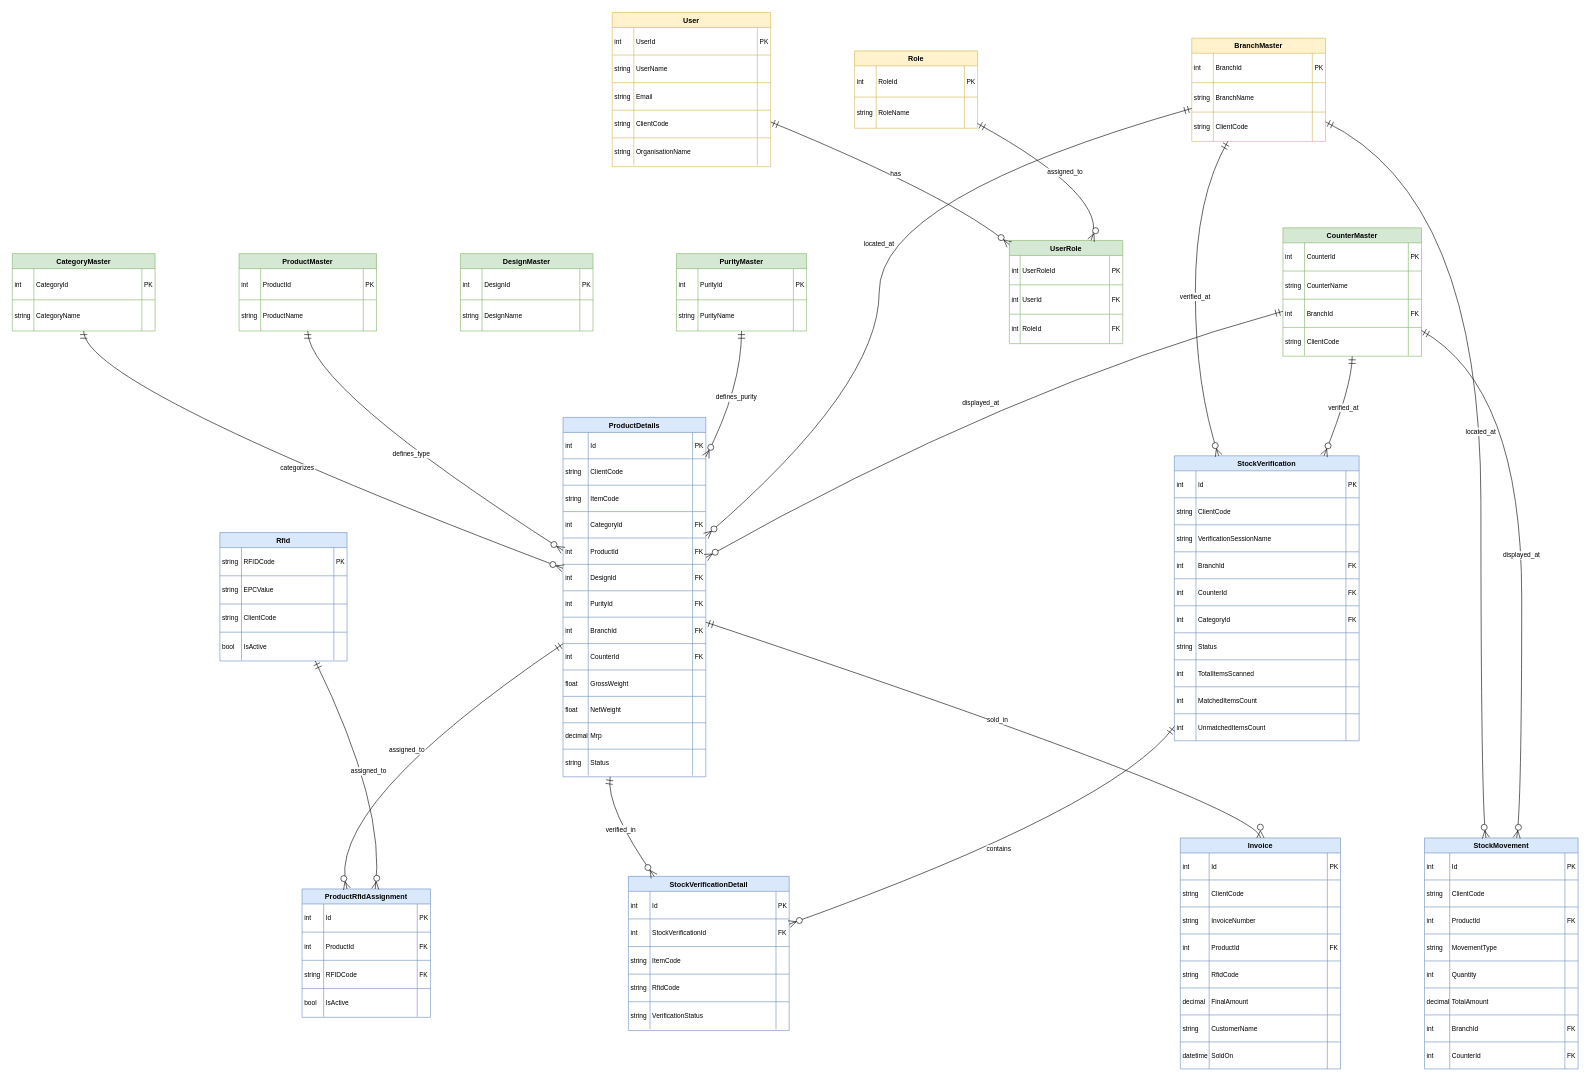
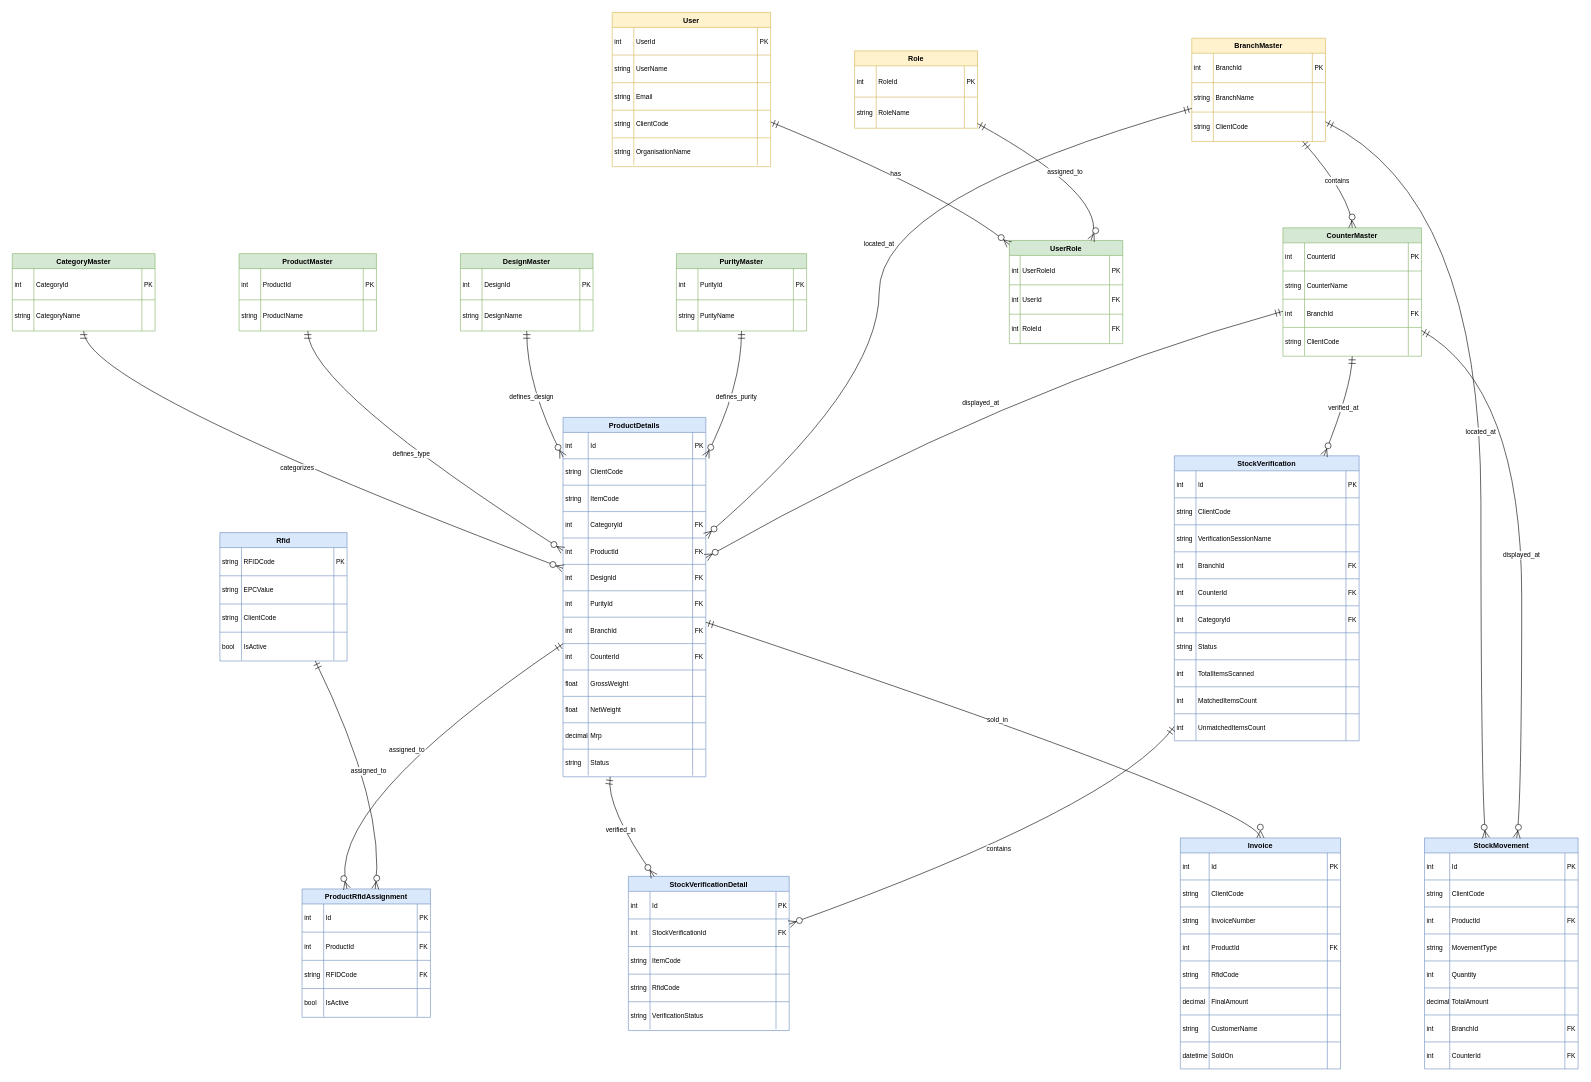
none -> (1334, 181)
(1196, 298) -> none
none -> (537, 394)
